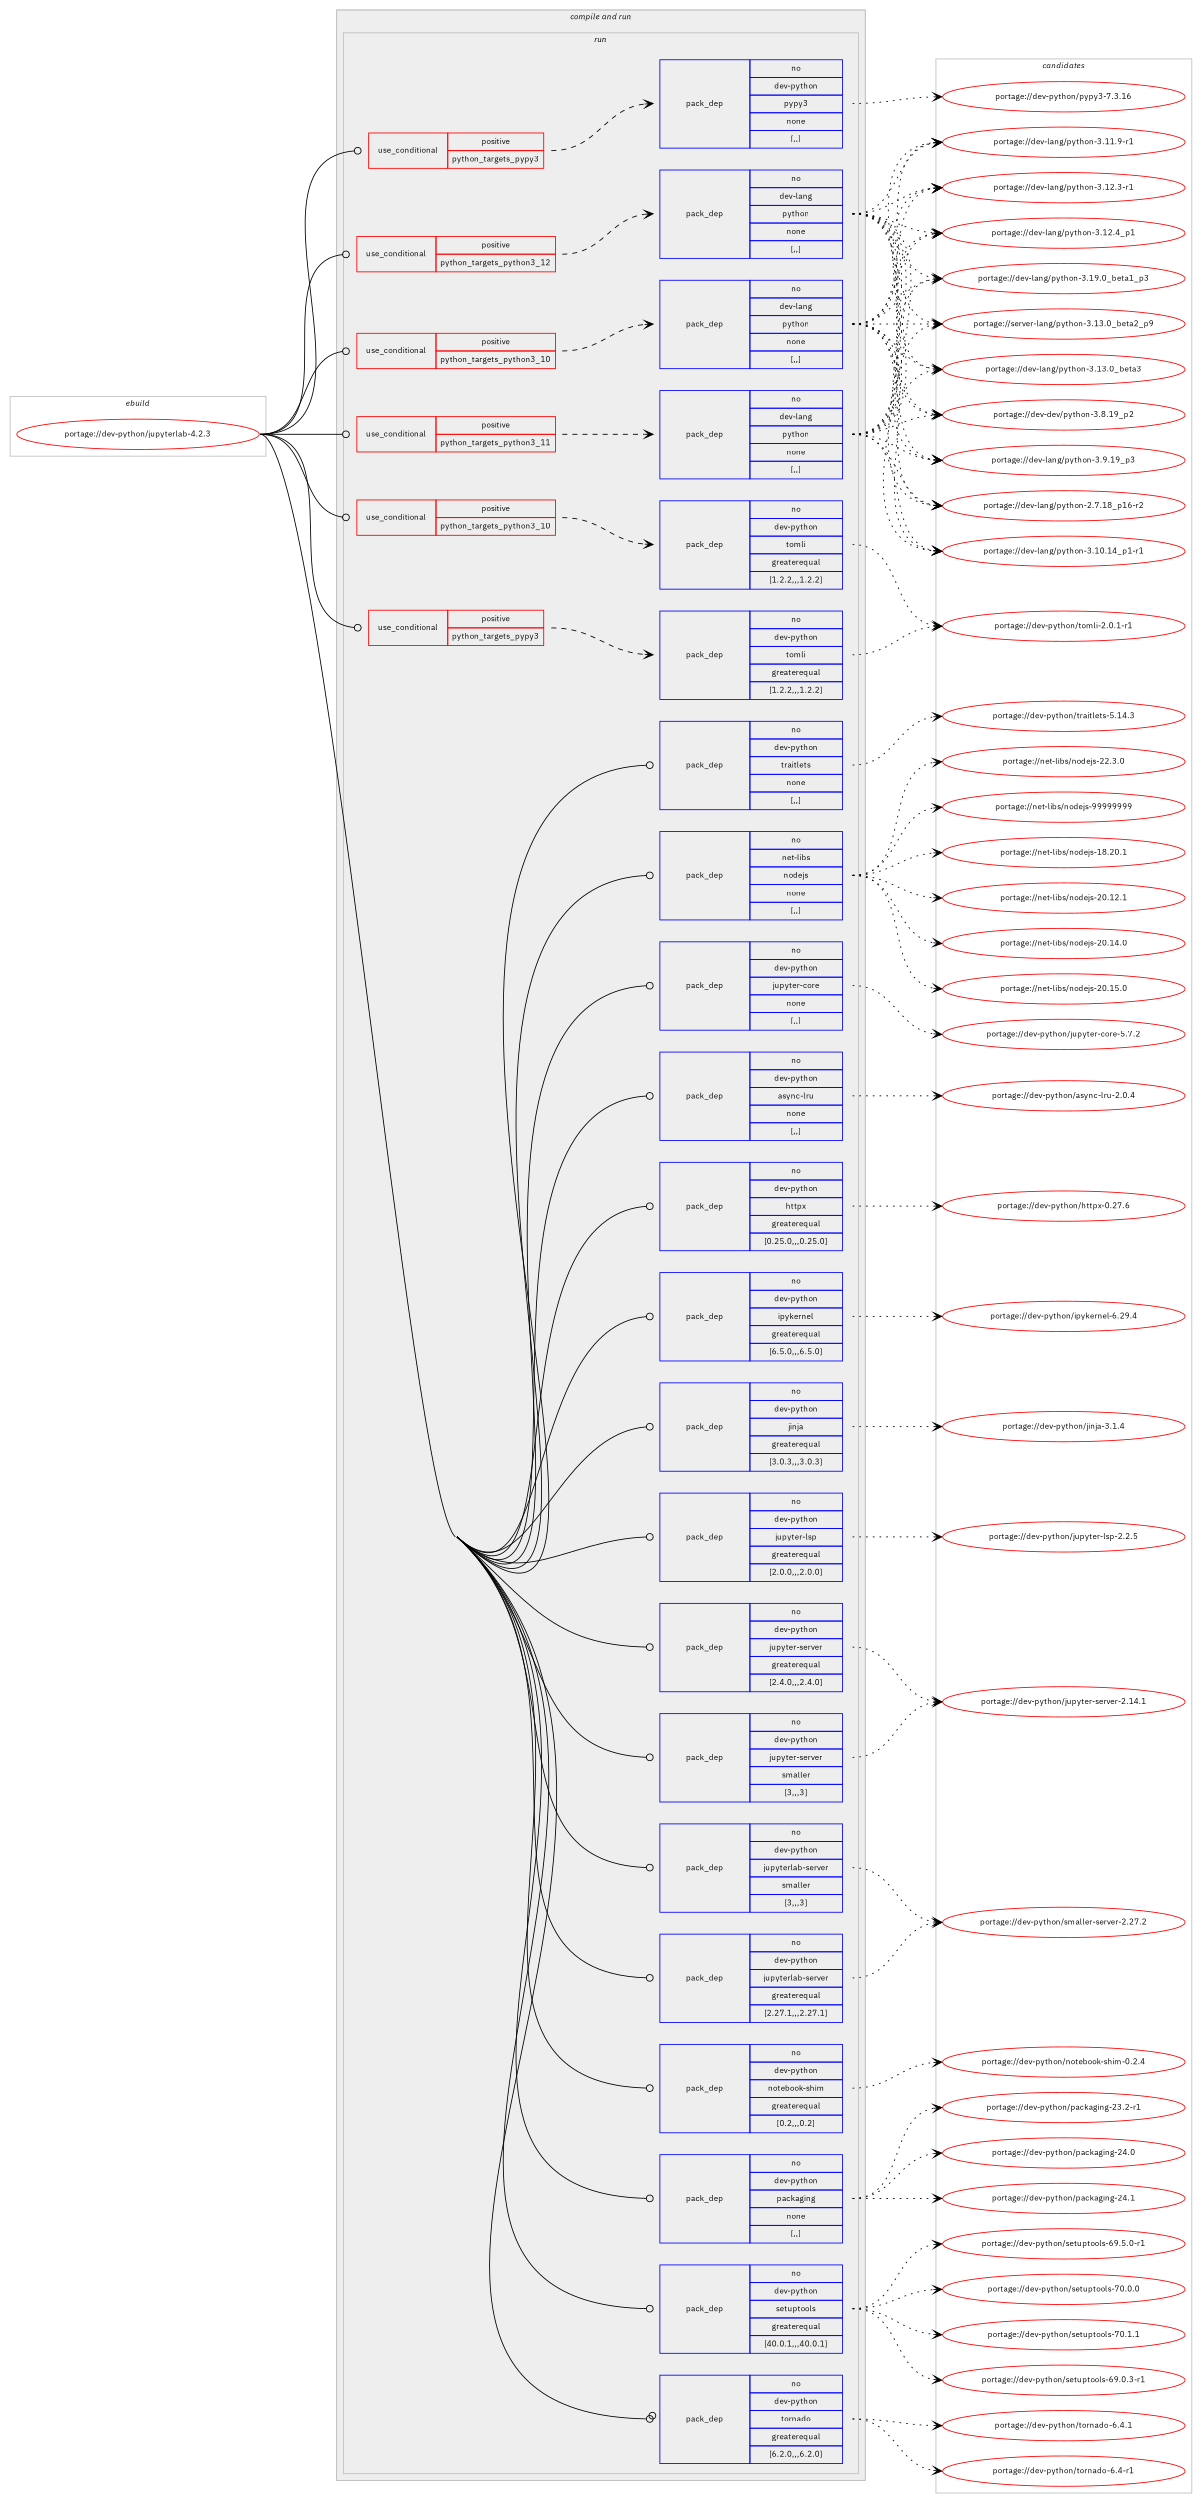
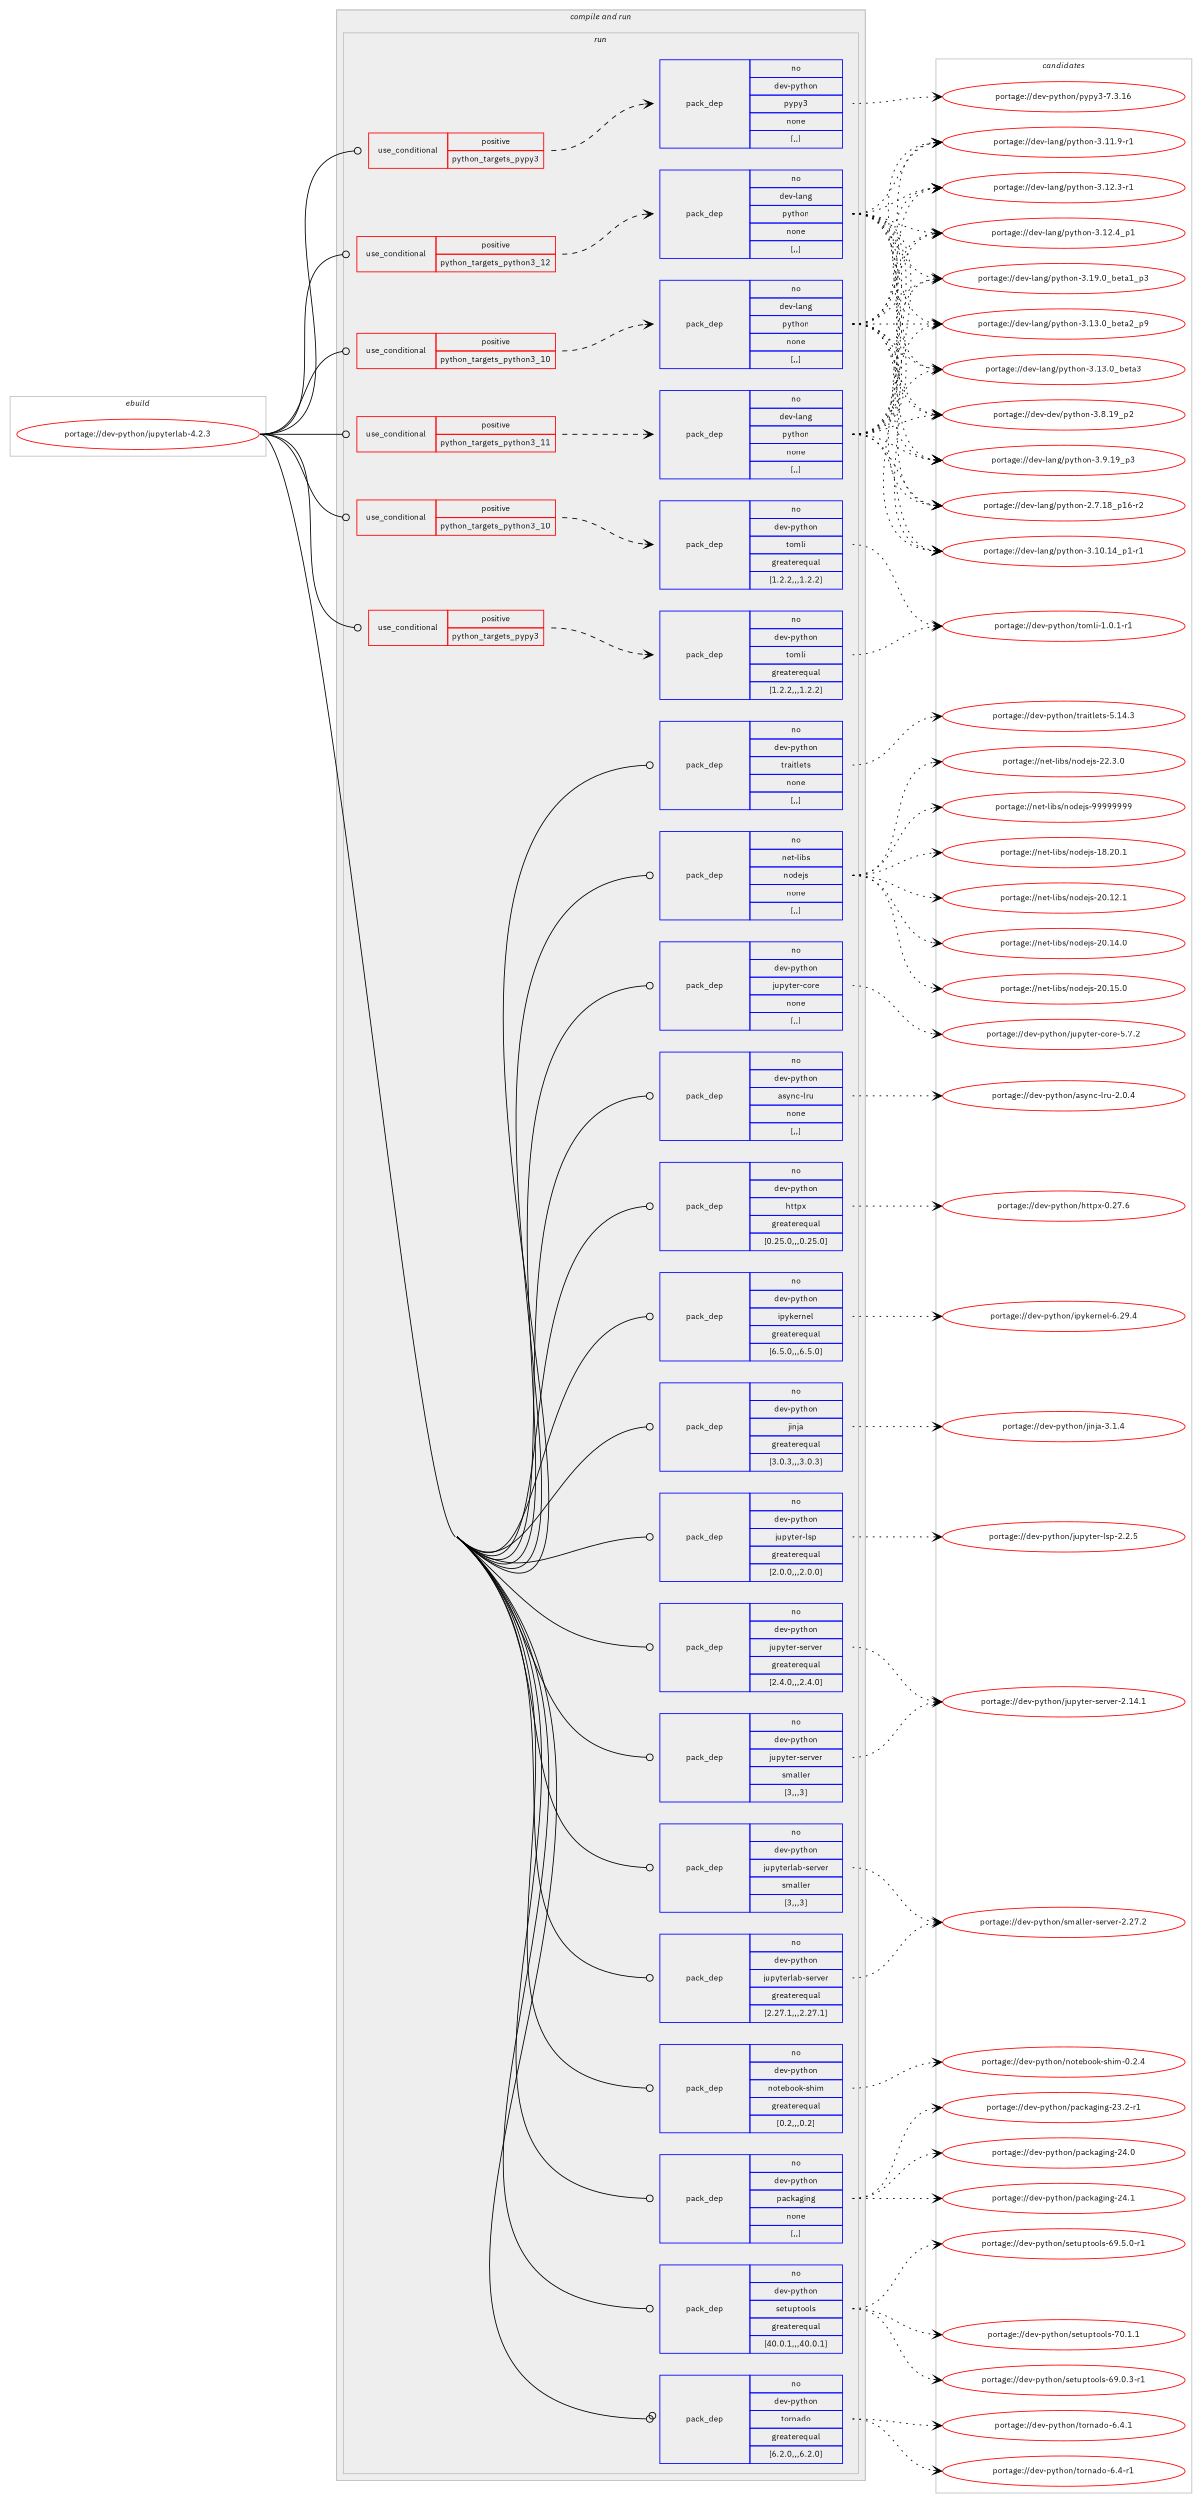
(1064, 324) -> (1064, 324)
(1064, 626) -> (1064, 626)
(1064, 2289) -> none
